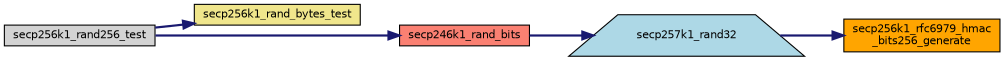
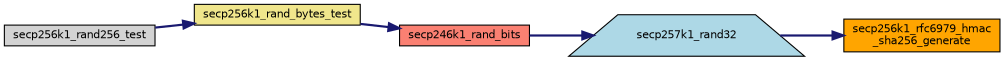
(272, 35) -> (375, 26)
(922, 35) -> (922, 35)
